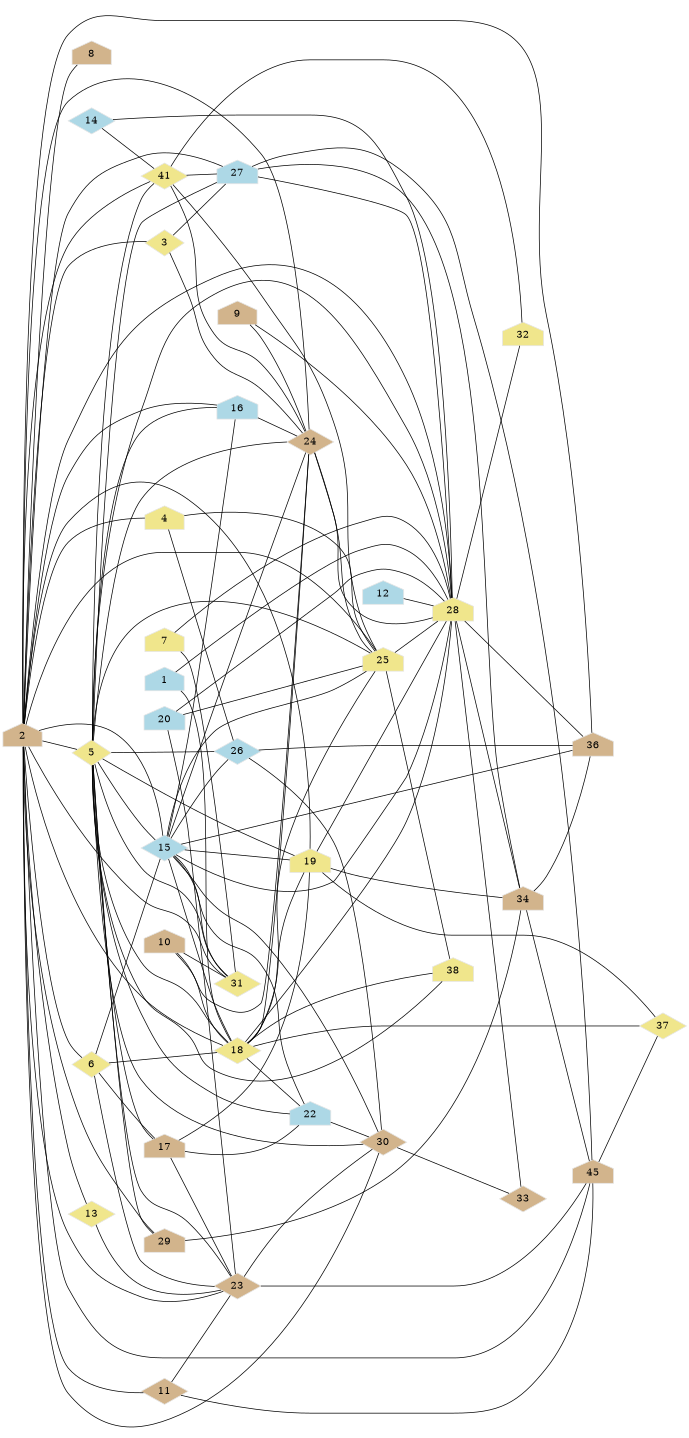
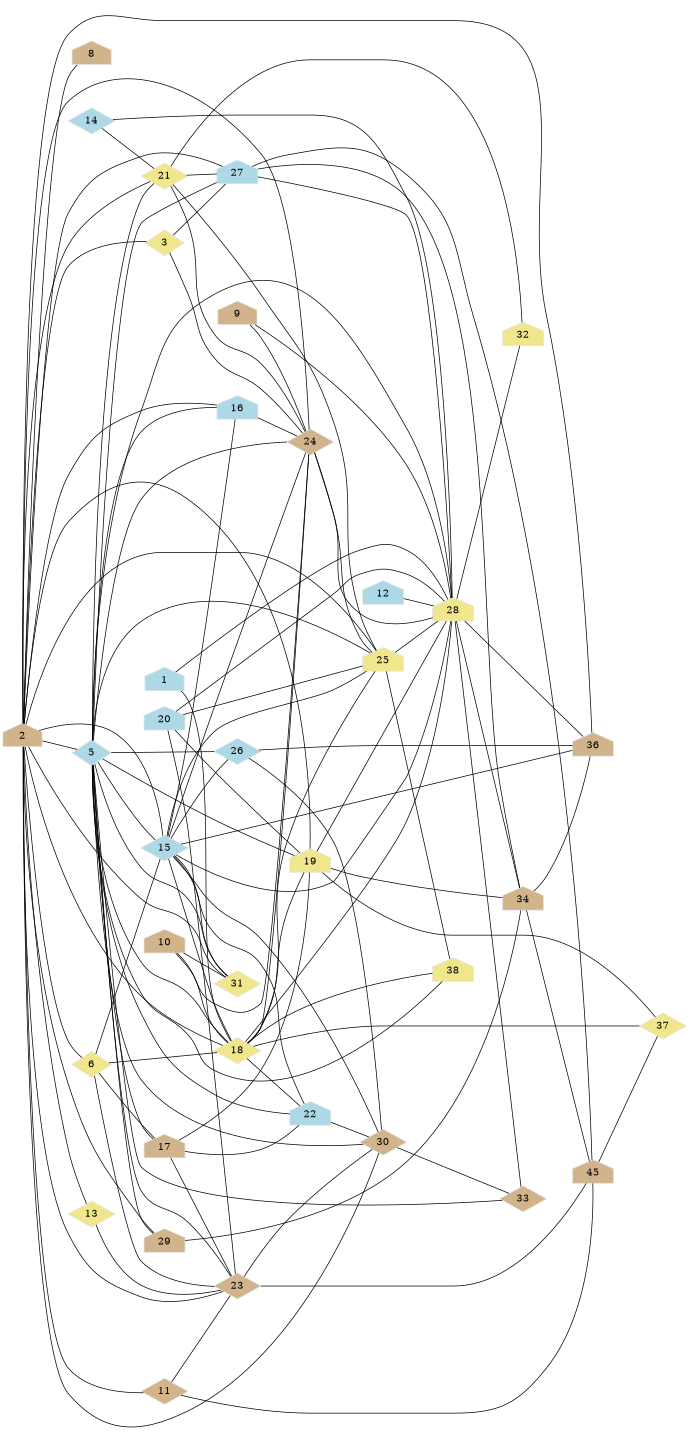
(165, 176) -> (165, 176)
(173, 299) -> none
(165, 519) -> none
(165, 641) -> none
(92, 753) -> (92, 753)
(237, 855) -> (236, 793)
none -> (135, 1149)
(99, 1333) -> none
